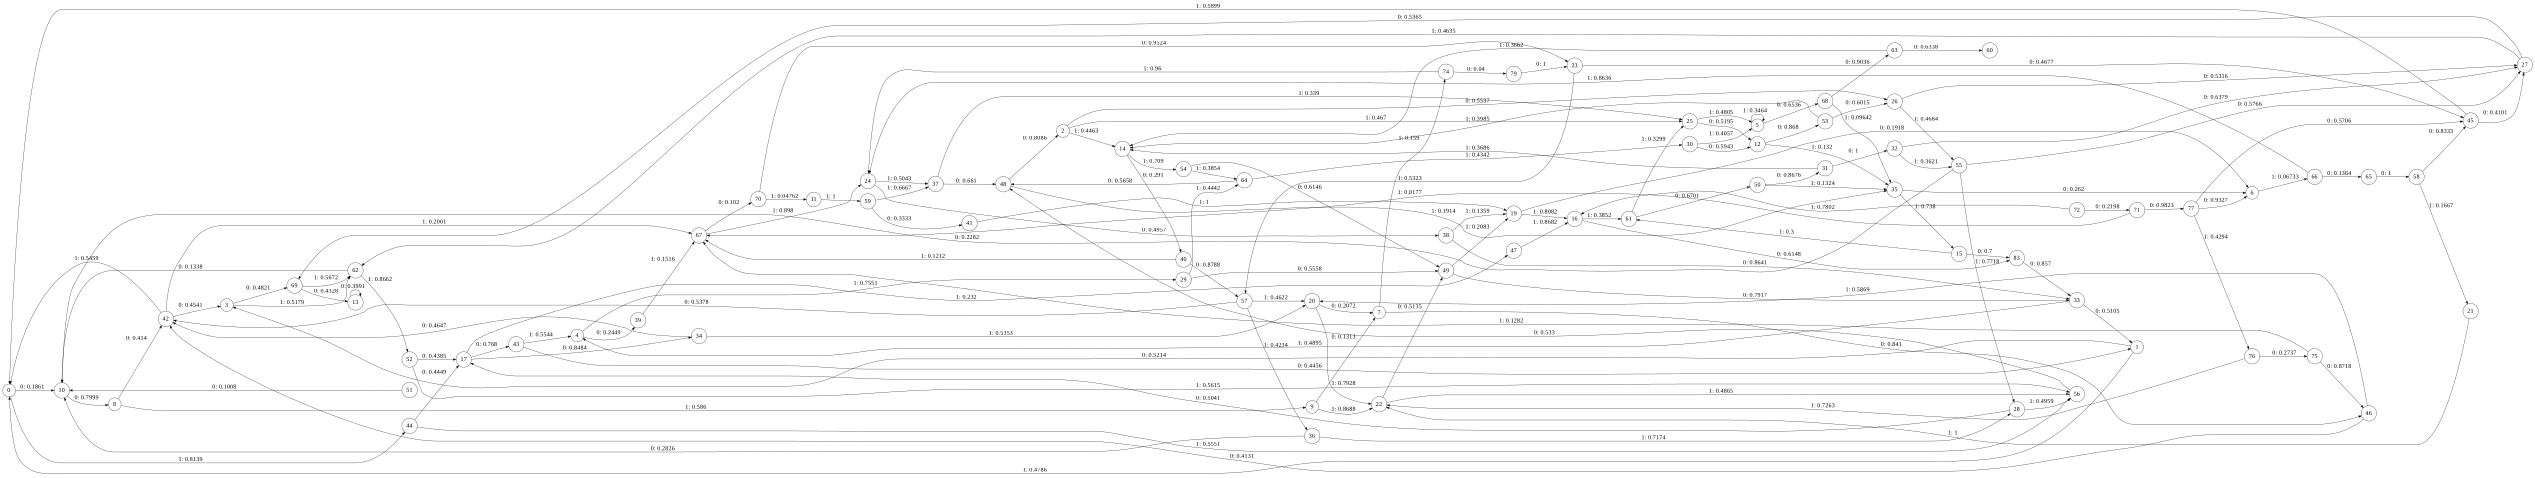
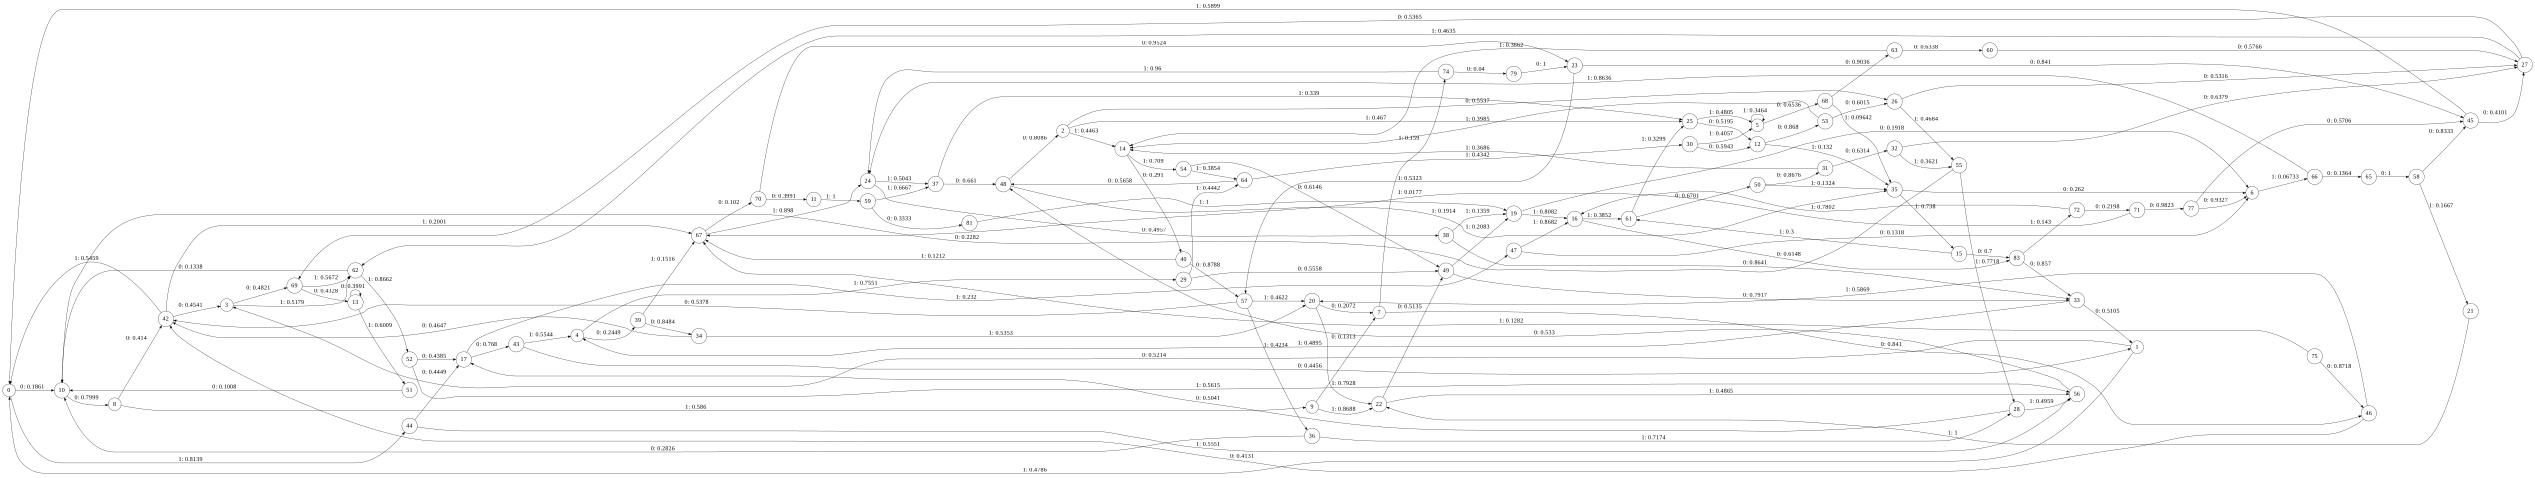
(2044, 62) -> (2044, 62)
(2246, 111) -> (2257, 50)
(1860, 151) -> (1860, 151)
(786, 196) -> (786, 196)
(970, 223) -> (970, 223)
none -> (2048, 233)
none -> (1890, 237)
none -> (379, 347)
(581, 352) -> (667, 329)
(2252, 356) -> none
